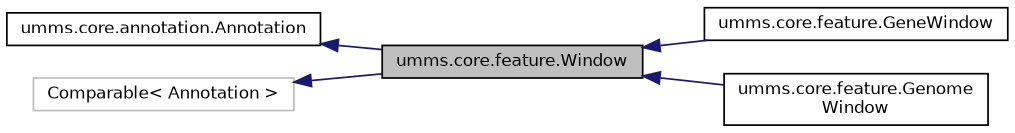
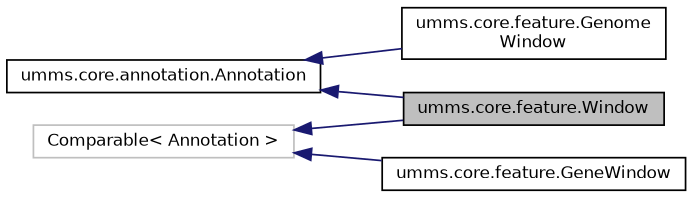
(684, 43) -> (347, 157)
(692, 81) -> (362, 53)
